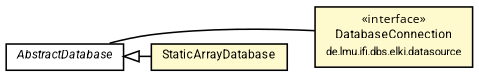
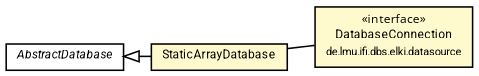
(212, 30) -> (301, 47)
